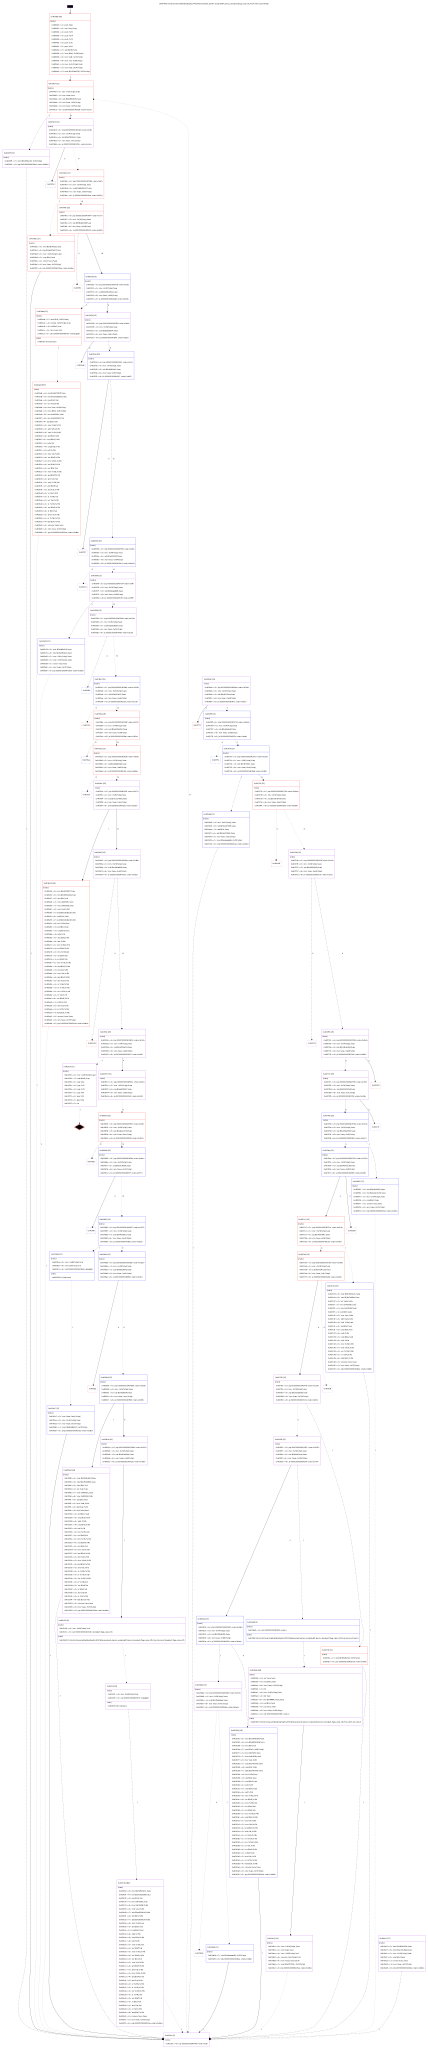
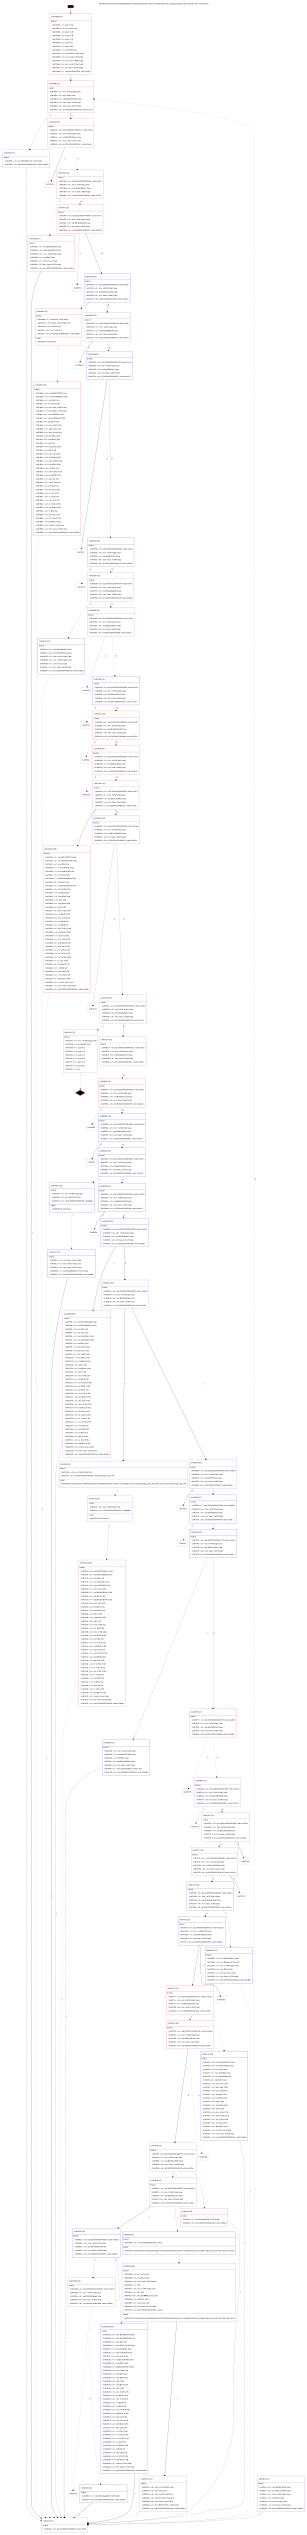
none -> (169, 1384)
